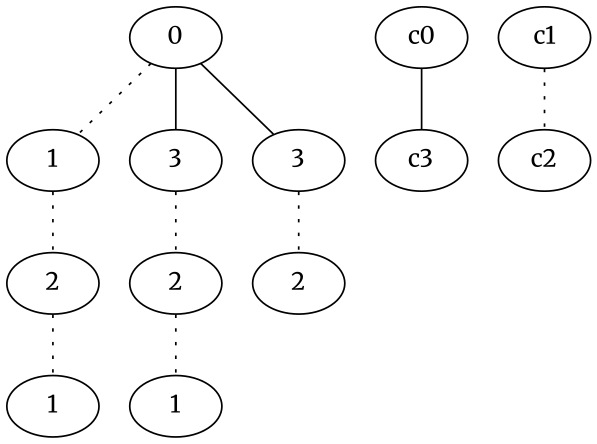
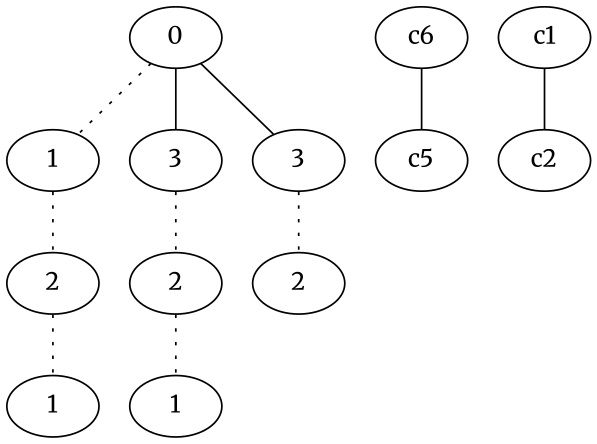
(422, 38) -> (422, 38)
(545, 99) -> (545, 99)
(422, 160) -> (422, 160)
